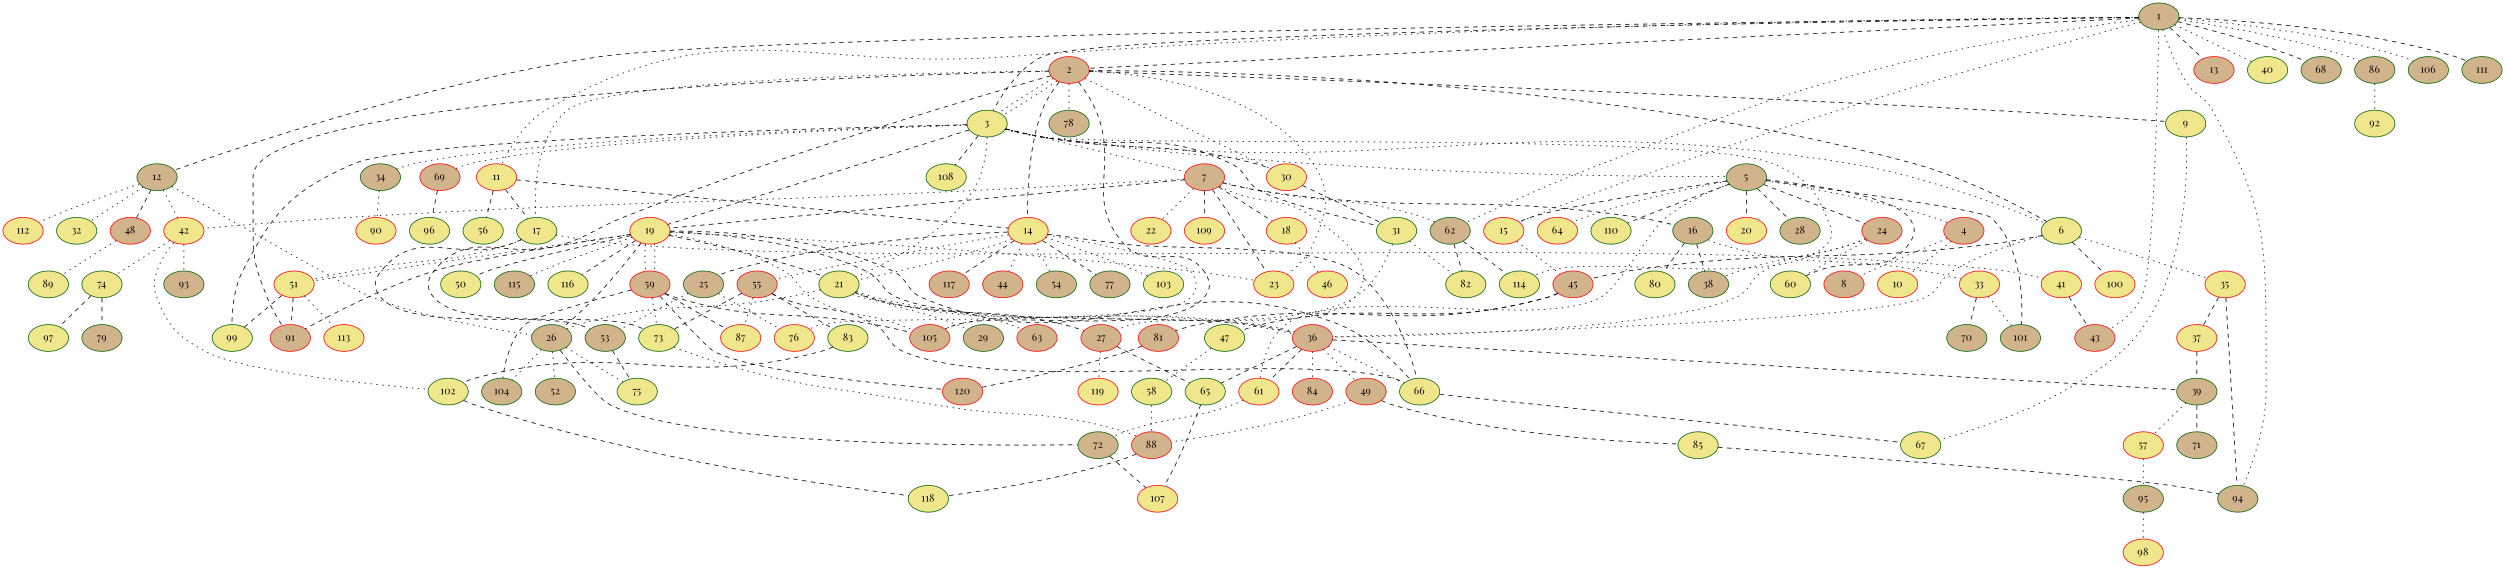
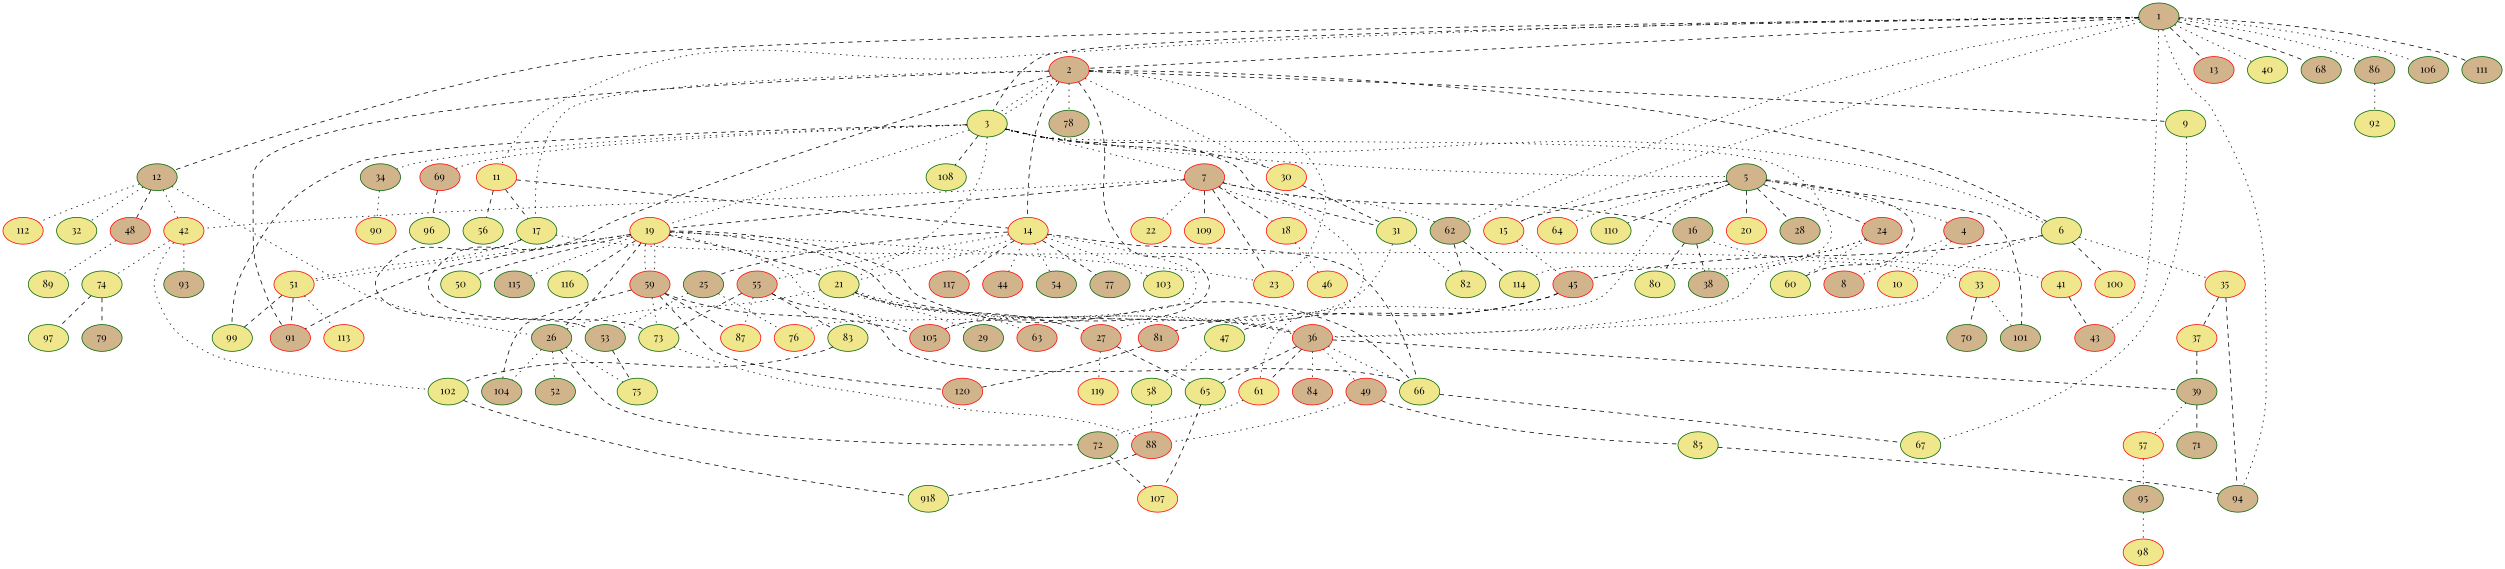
(819, 177) -> (819, 177)
(928, 499) -> (928, 499)
